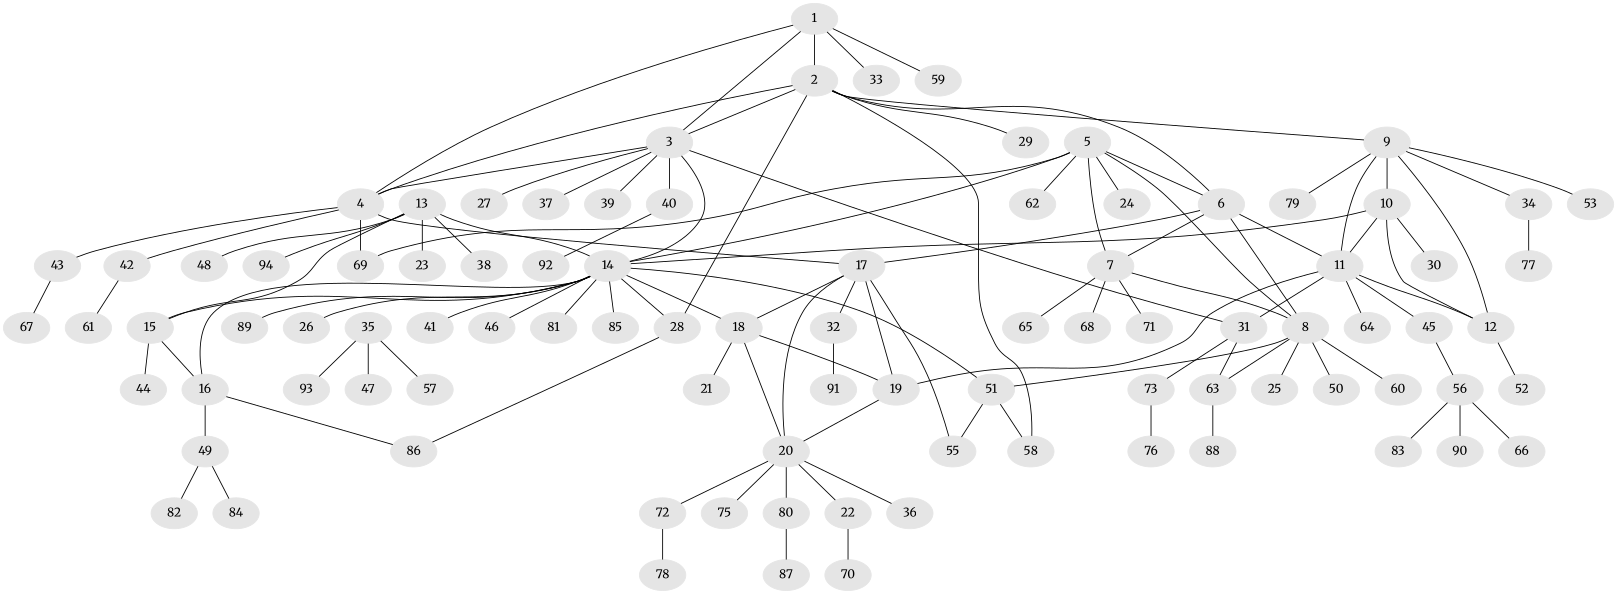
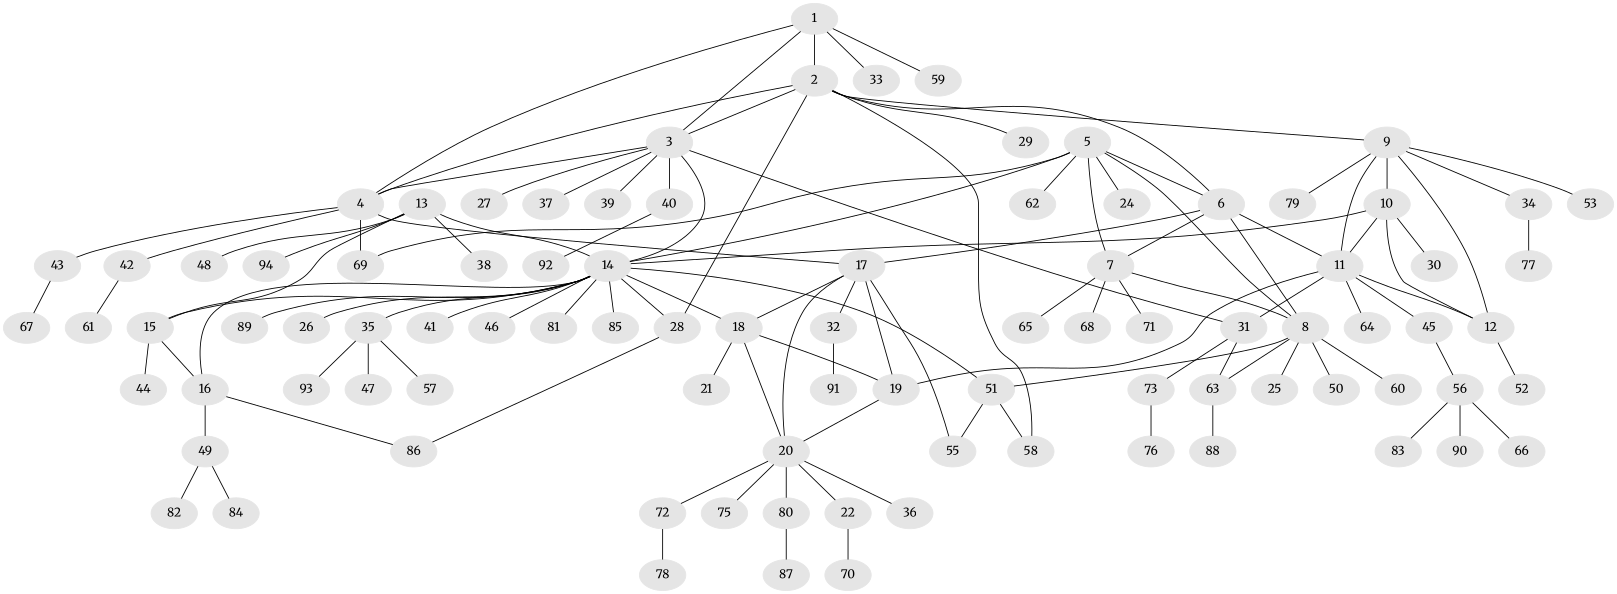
(422, 266) -> none
none -> (488, 297)
